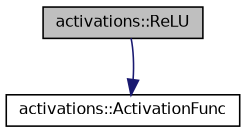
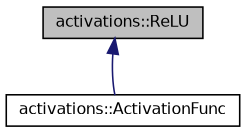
(133, 59) -> (113, 75)
